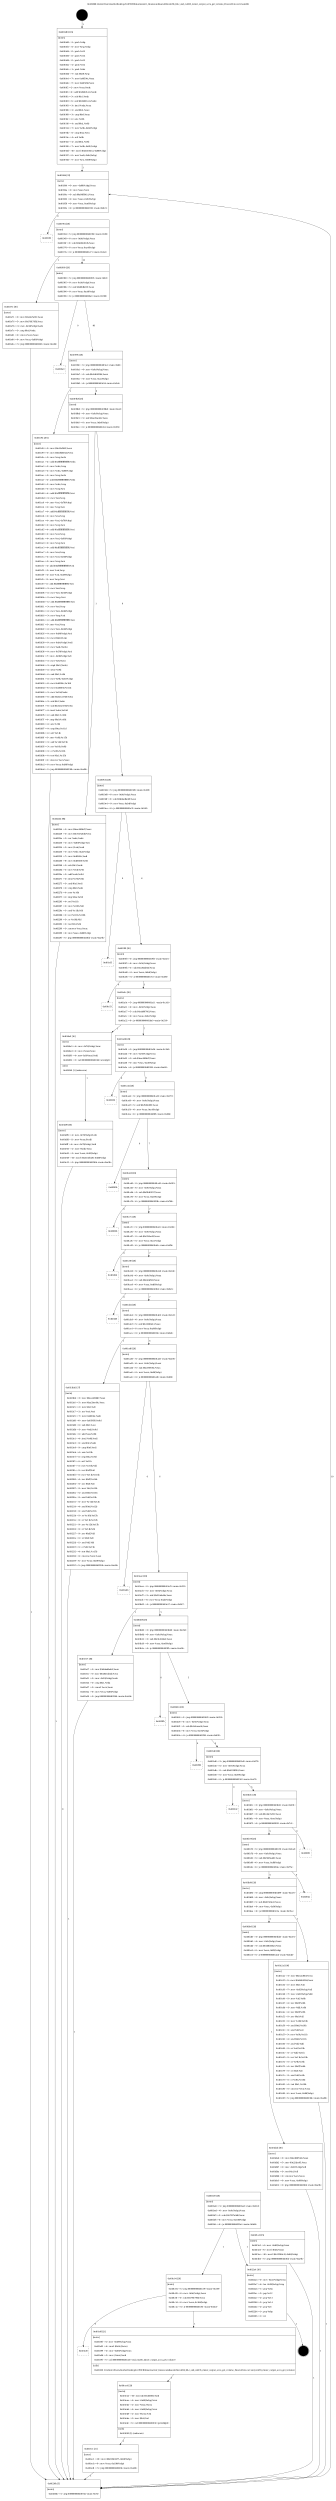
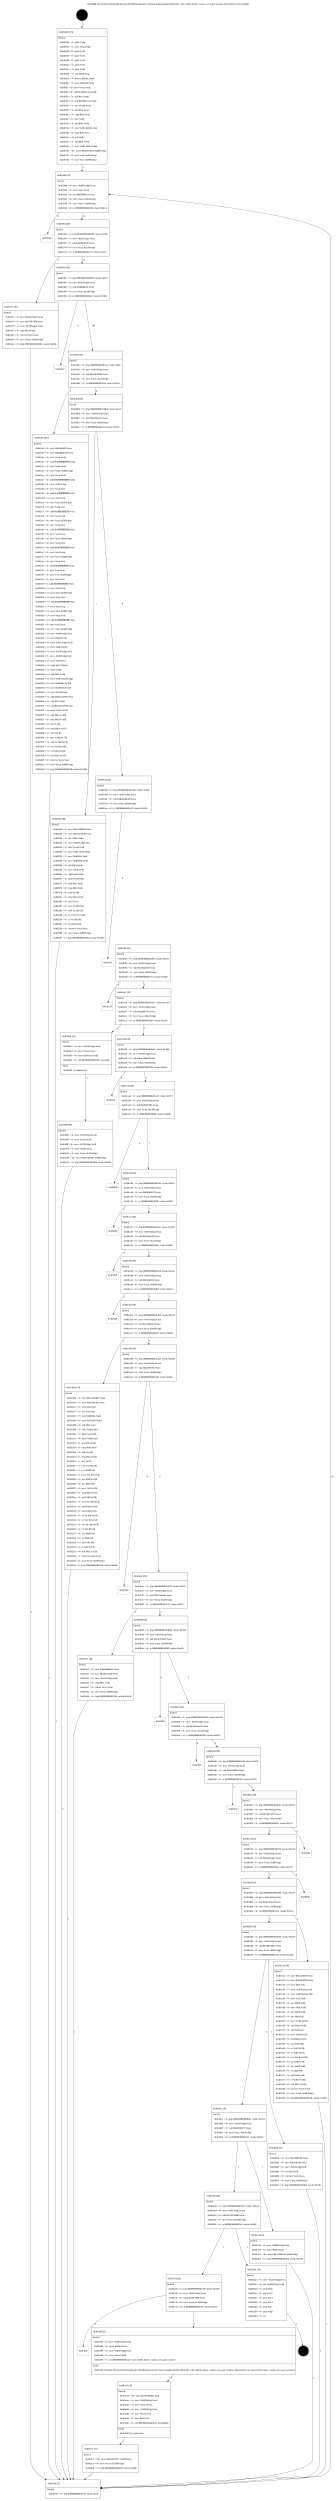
none -> (82, 215)
(133, 878) -> none
none -> (239, 2123)
